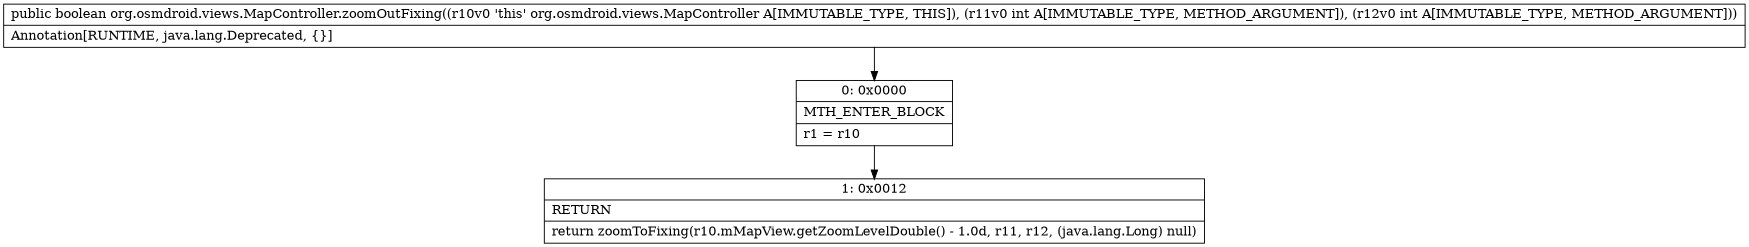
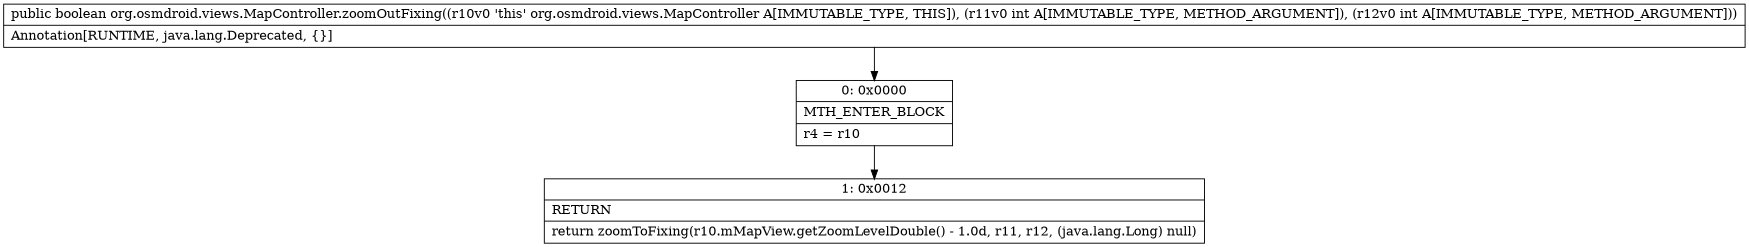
(832, 134) -> (832, 134)
